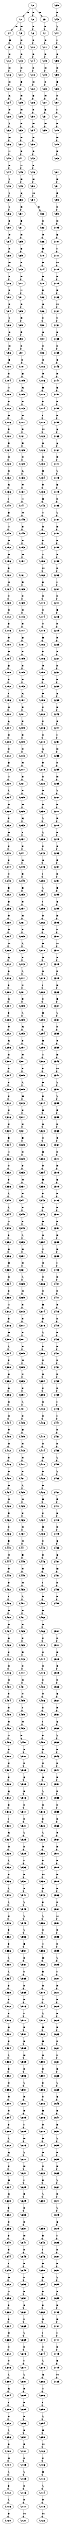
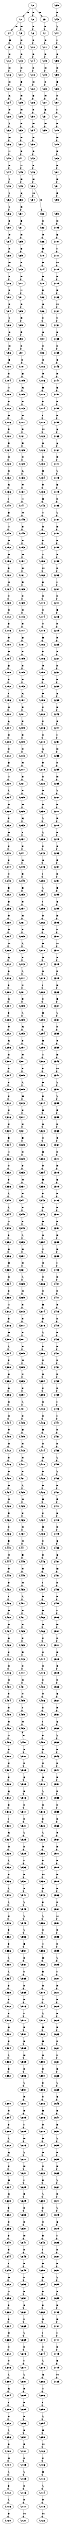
none -> (57, 164)
(37, 206) -> (39, 199)
(57, 206) -> none
none -> (22, 567)
none -> (42, 1429)
none -> (57, 1485)
none -> (57, 1617)
(21, 1735) -> (23, 1736)
(8, 2090) -> none
none -> (42, 2215)
